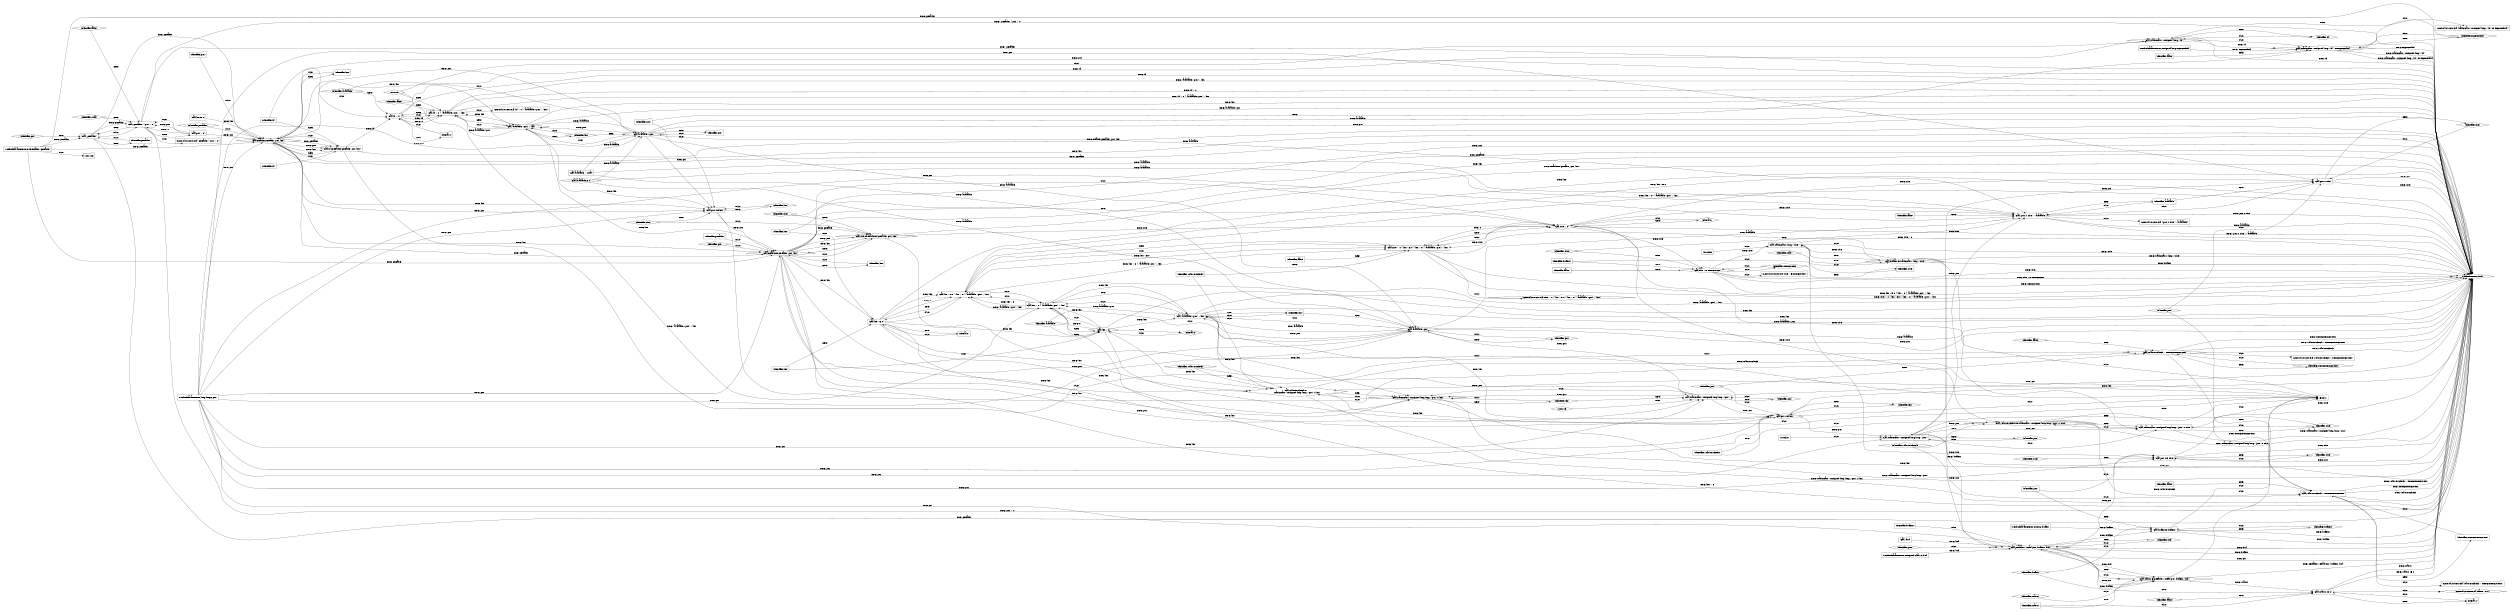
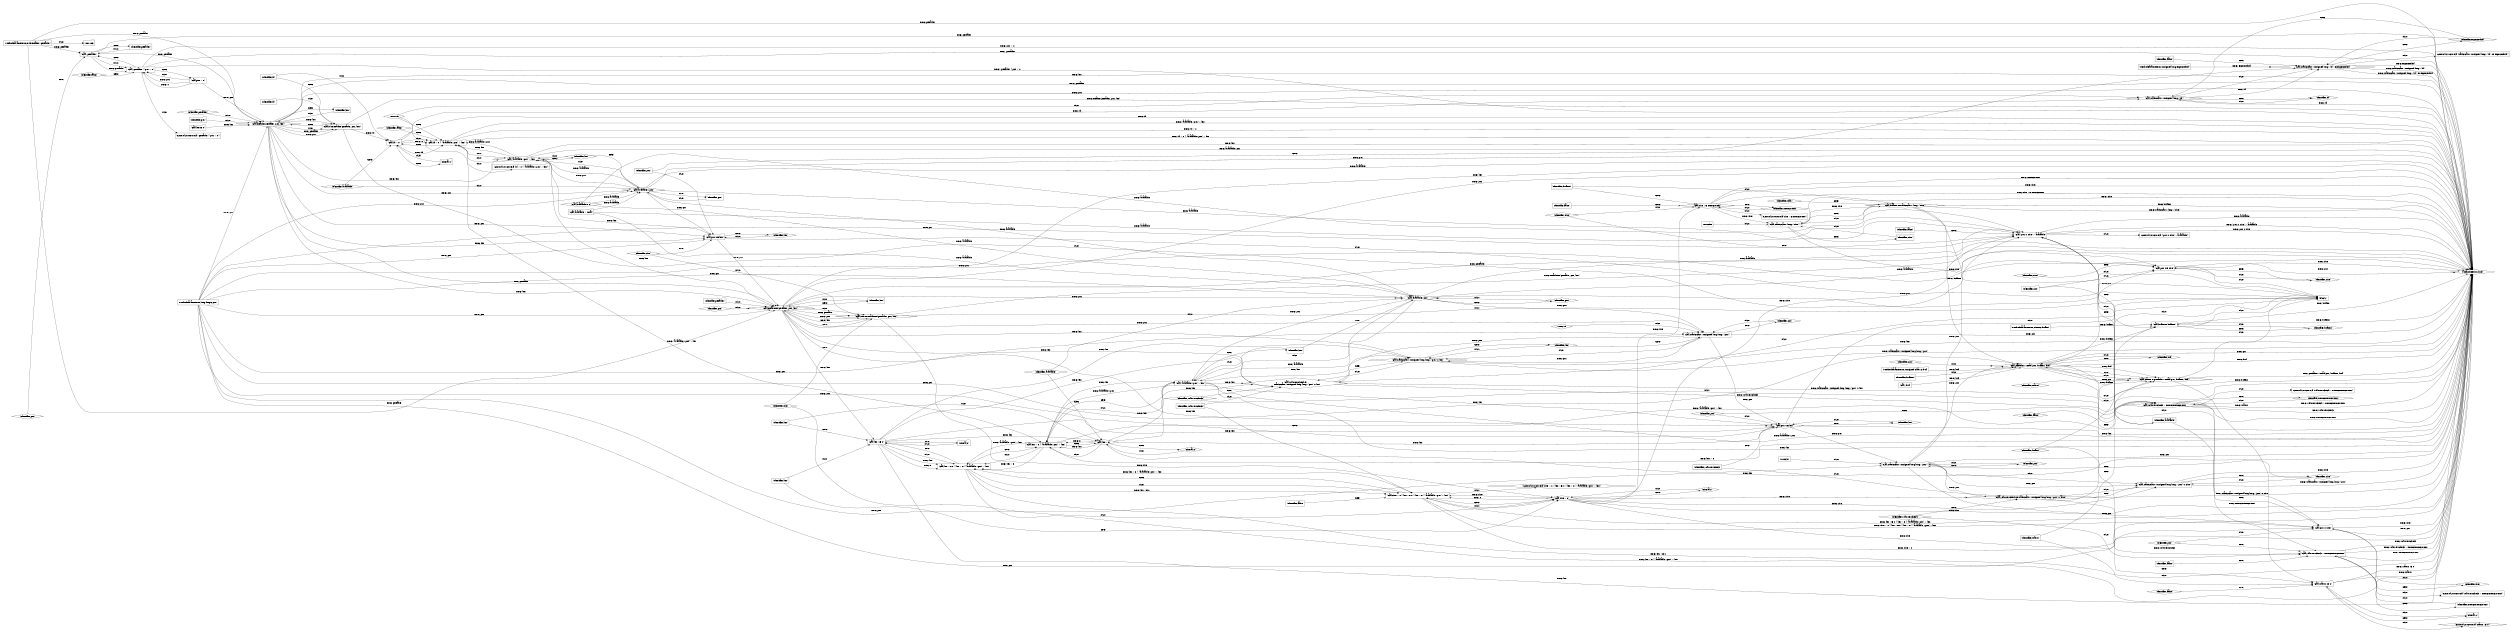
(89, 117) -> none
